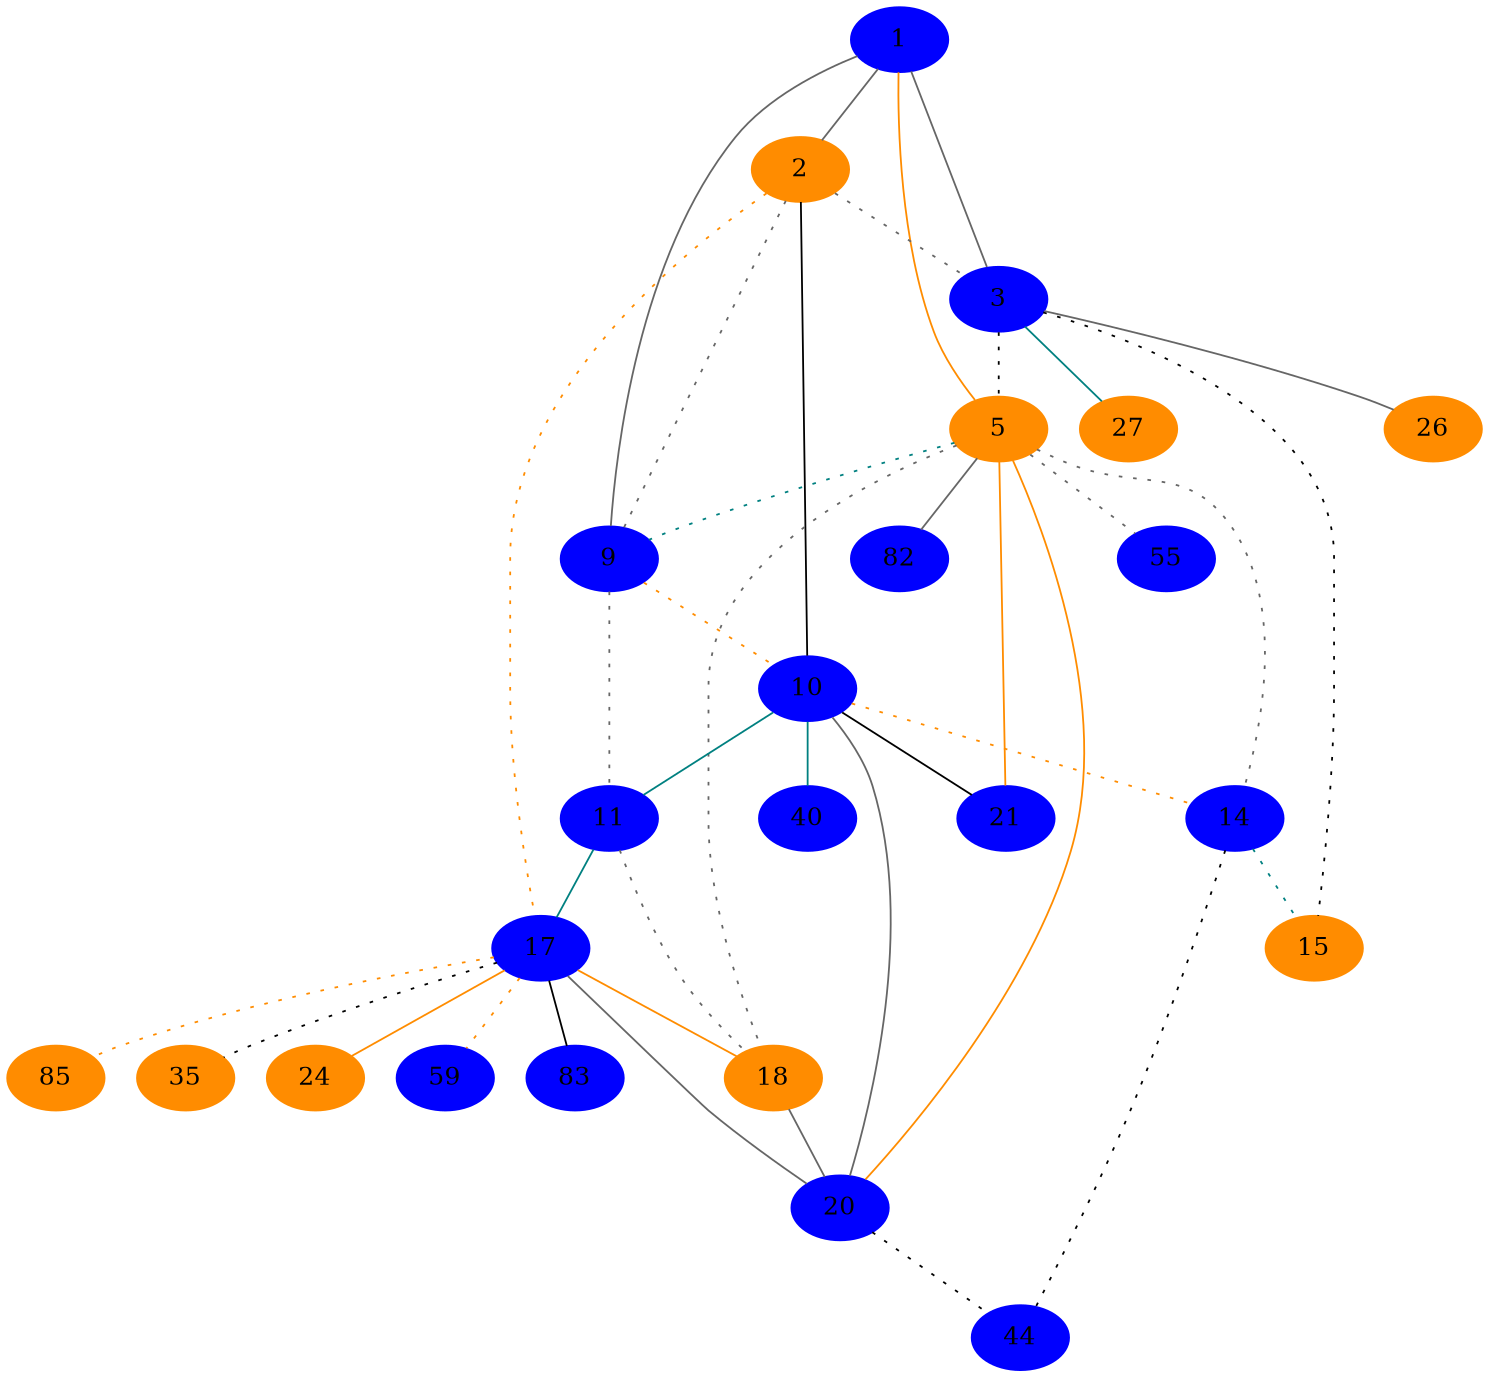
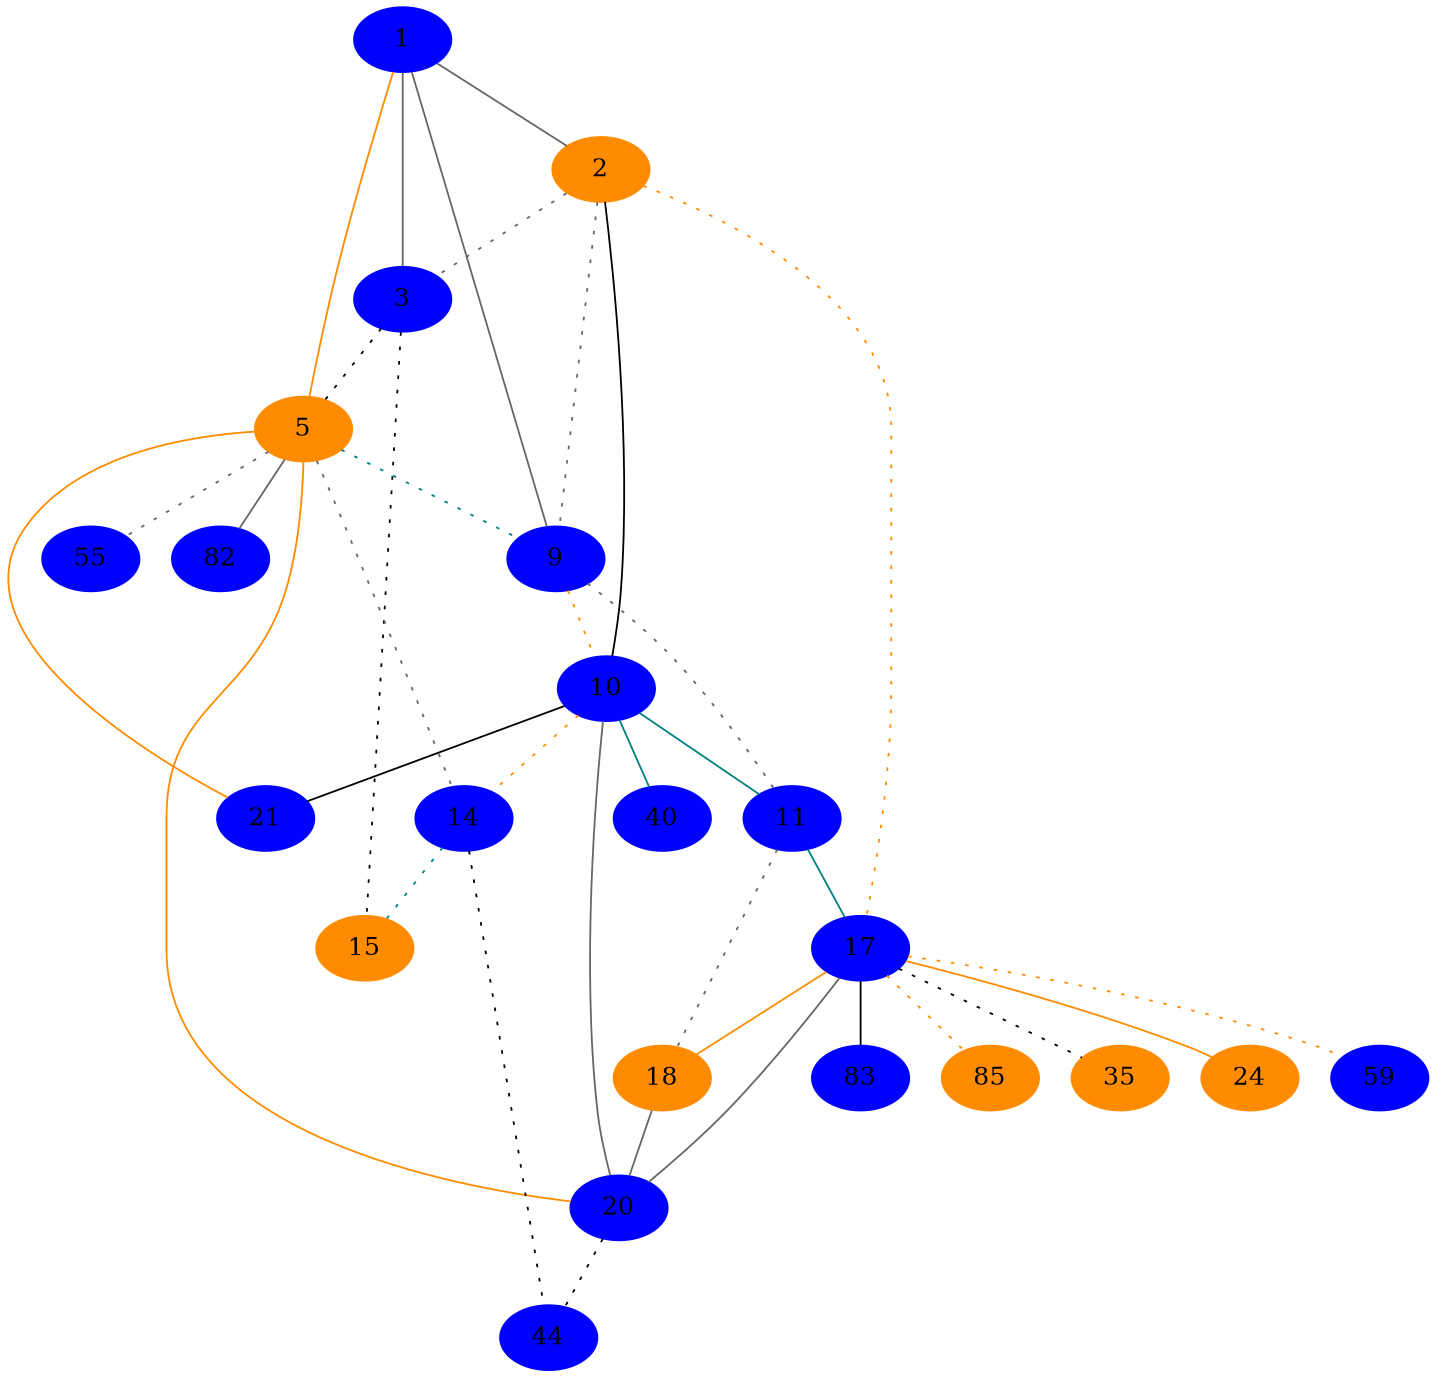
(1129, 429) -> none
(1433, 429) -> none
(708, 687) -> none
